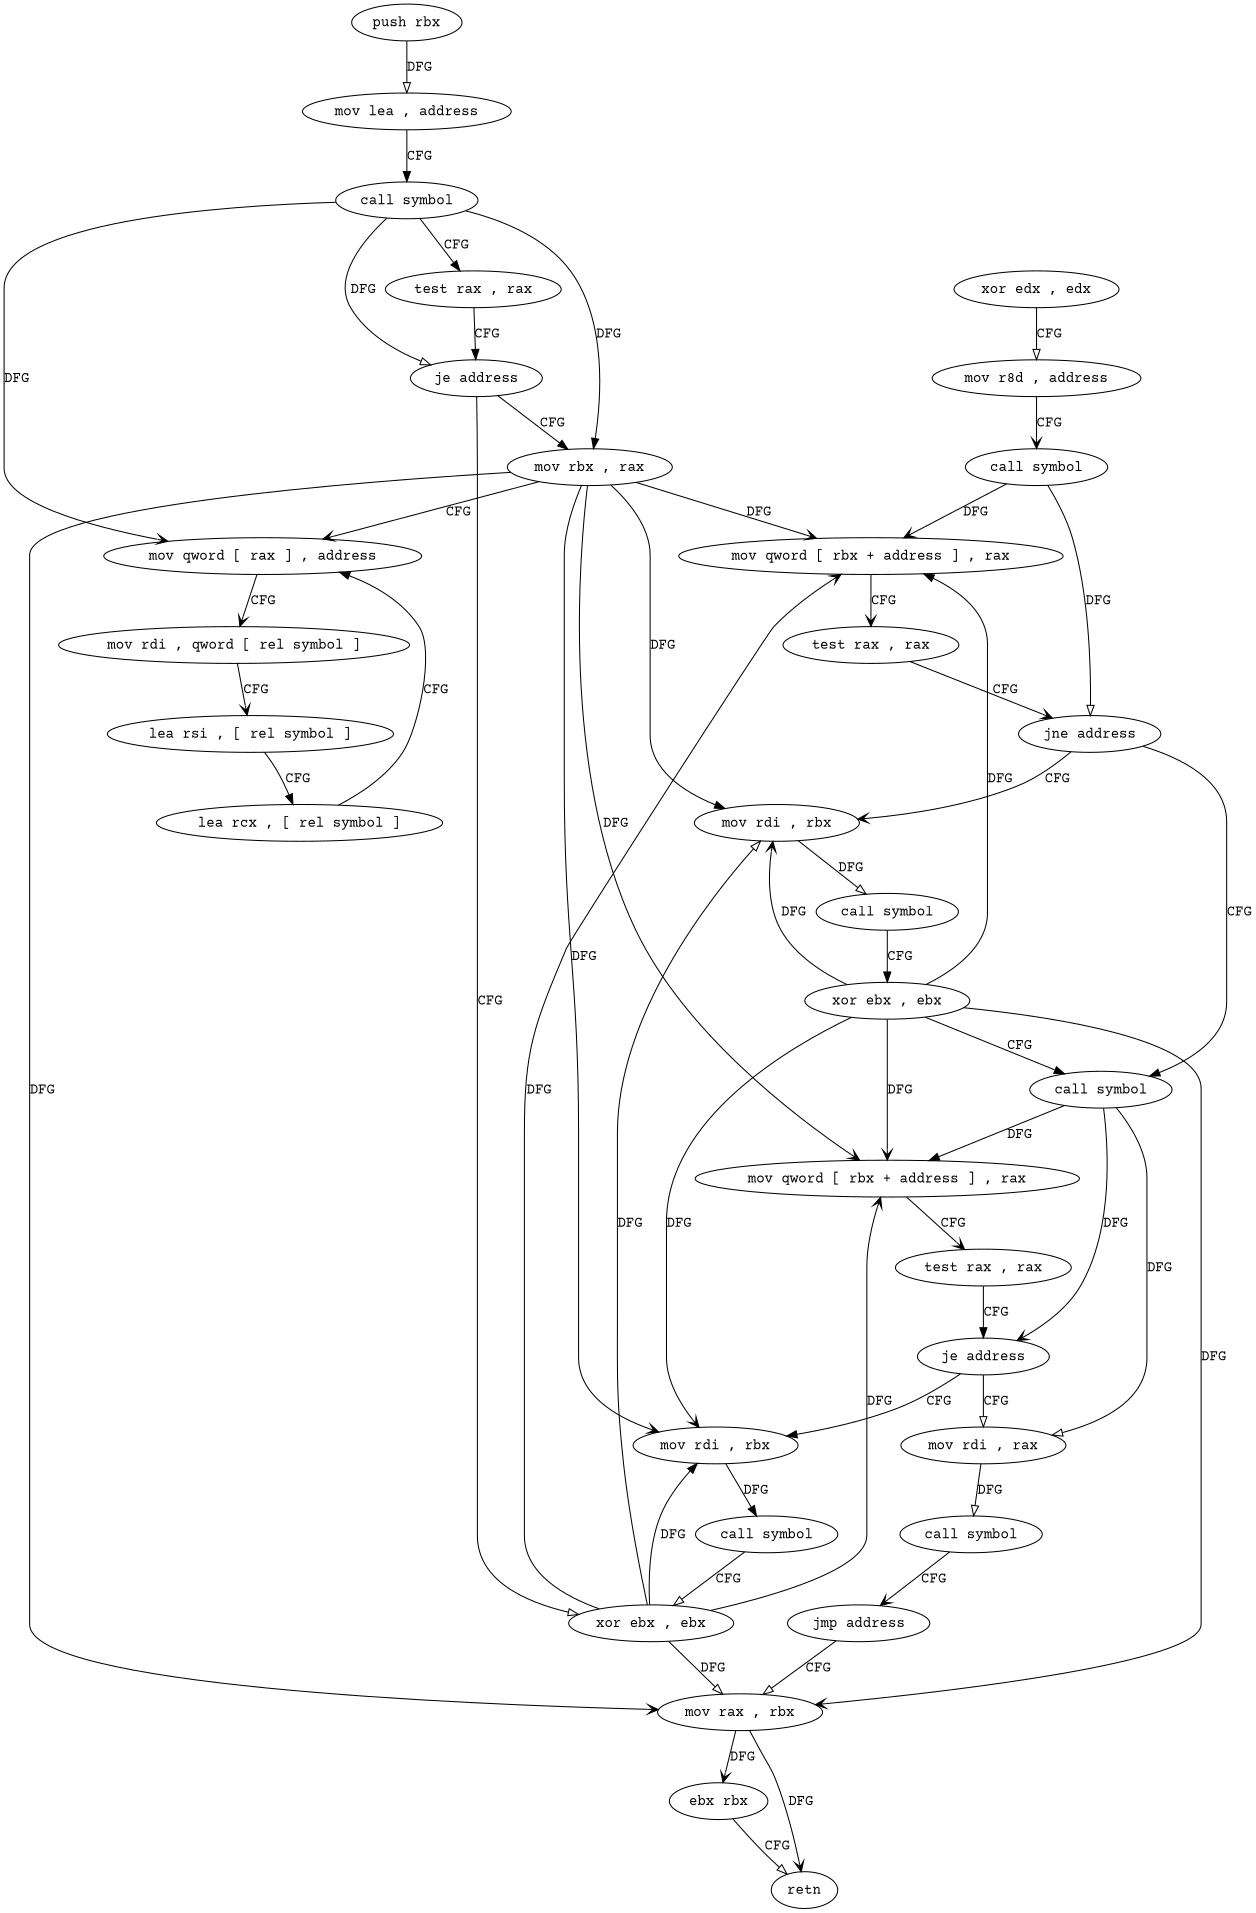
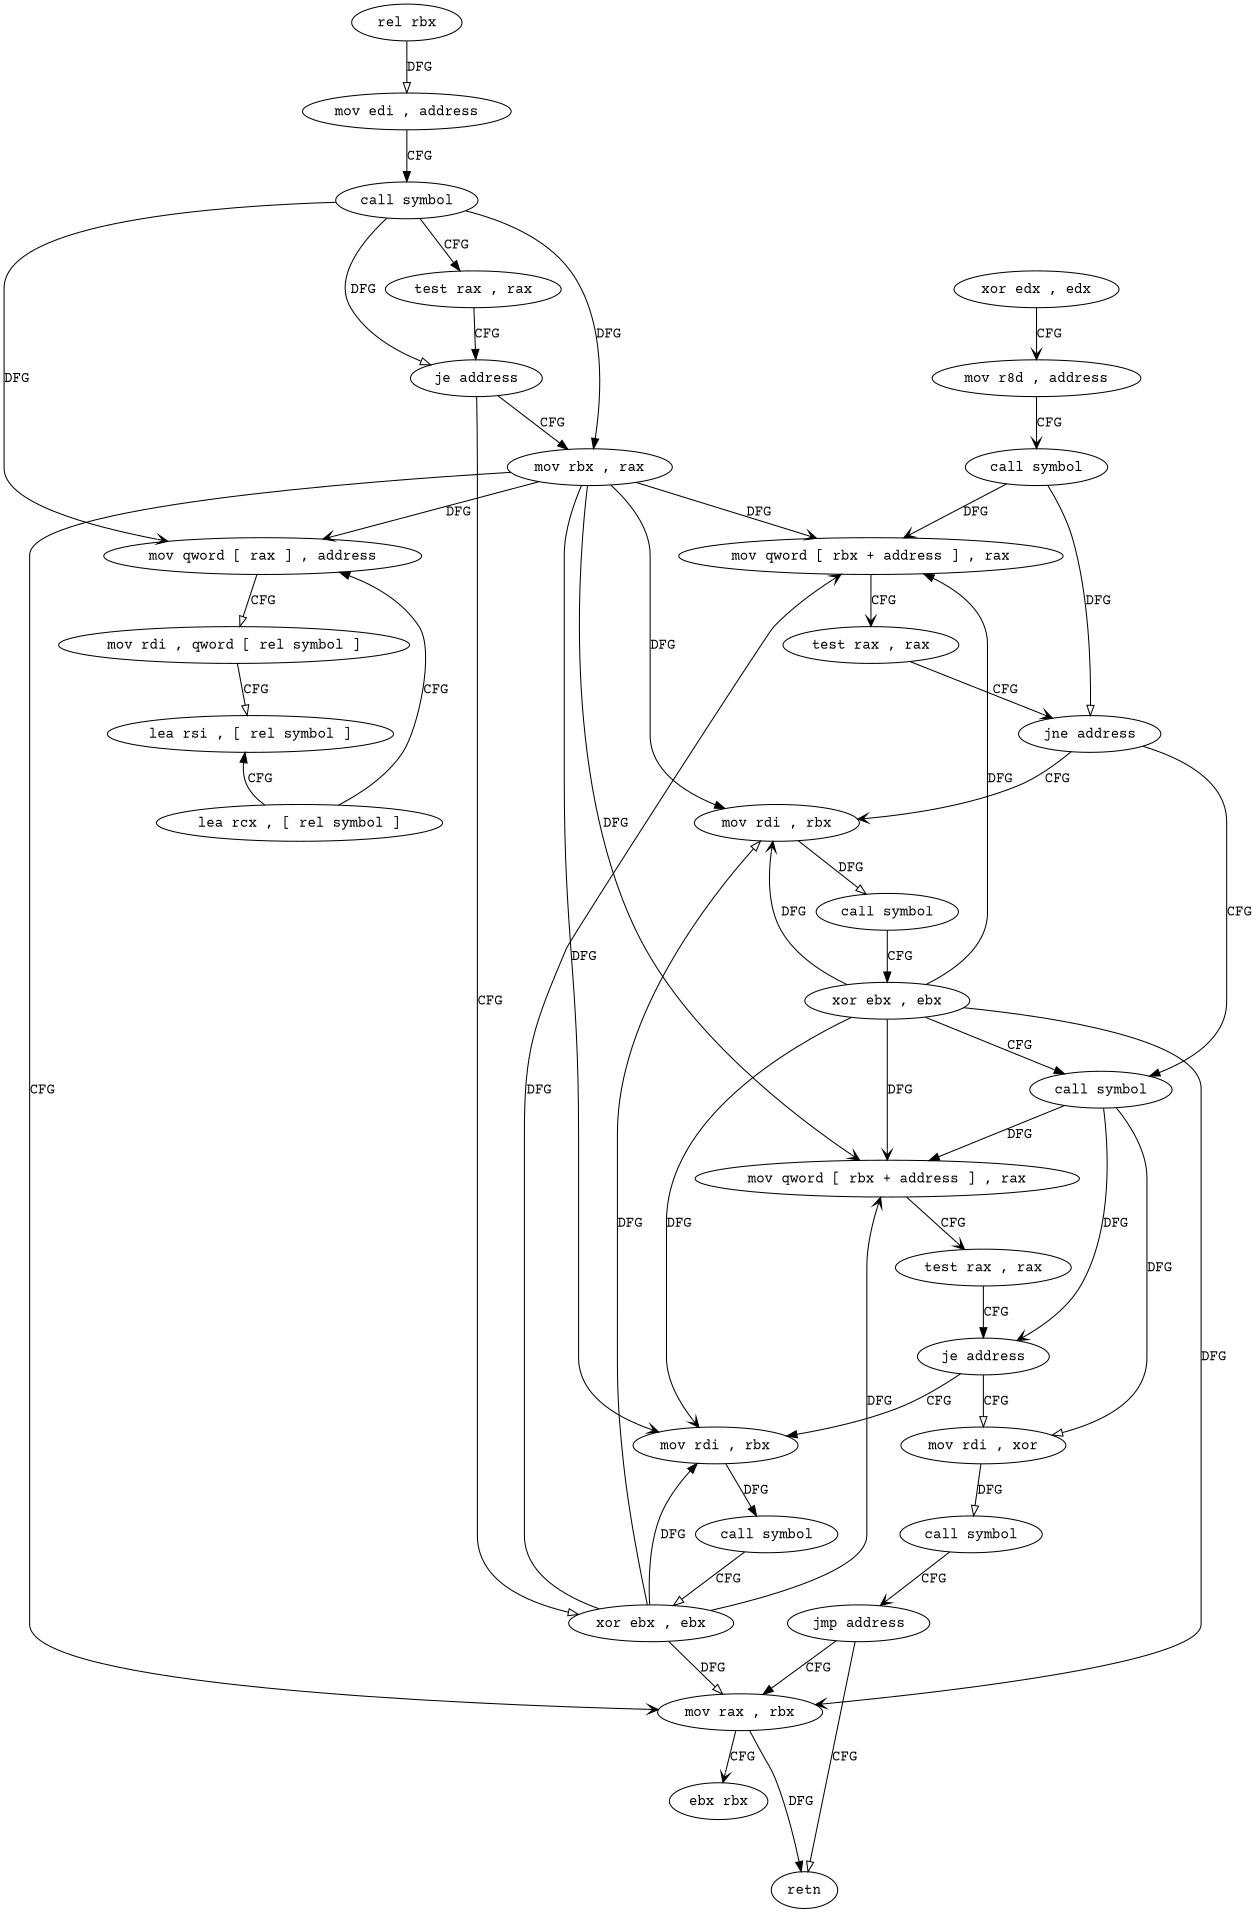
(407, 22) -> (407, 22)
(407, 111) -> (407, 111)
(1037, 329) -> (1037, 329)
(458, 512) -> (458, 512)
(250, 596) -> (250, 596)
(241, 684) -> (241, 684)
(278, 773) -> (248, 787)
(42, 1090) -> (42, 1090)
(983, 1445) -> (983, 1445)
(804, 1665) -> (804, 1665)
(743, 1757) -> (743, 1757)
(781, 1794) -> (781, 1794)
(756, 1844) -> (833, 1751)
